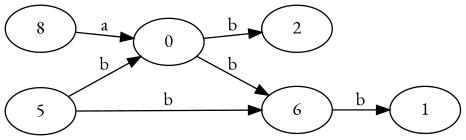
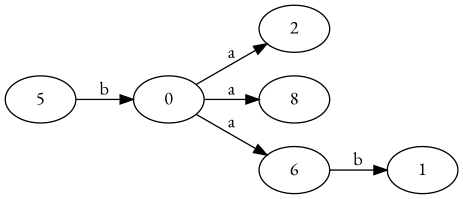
(233, 26) -> (232, 53)
(98, 35) -> (225, 99)
(233, 65) -> (232, 122)
(162, 111) -> none
